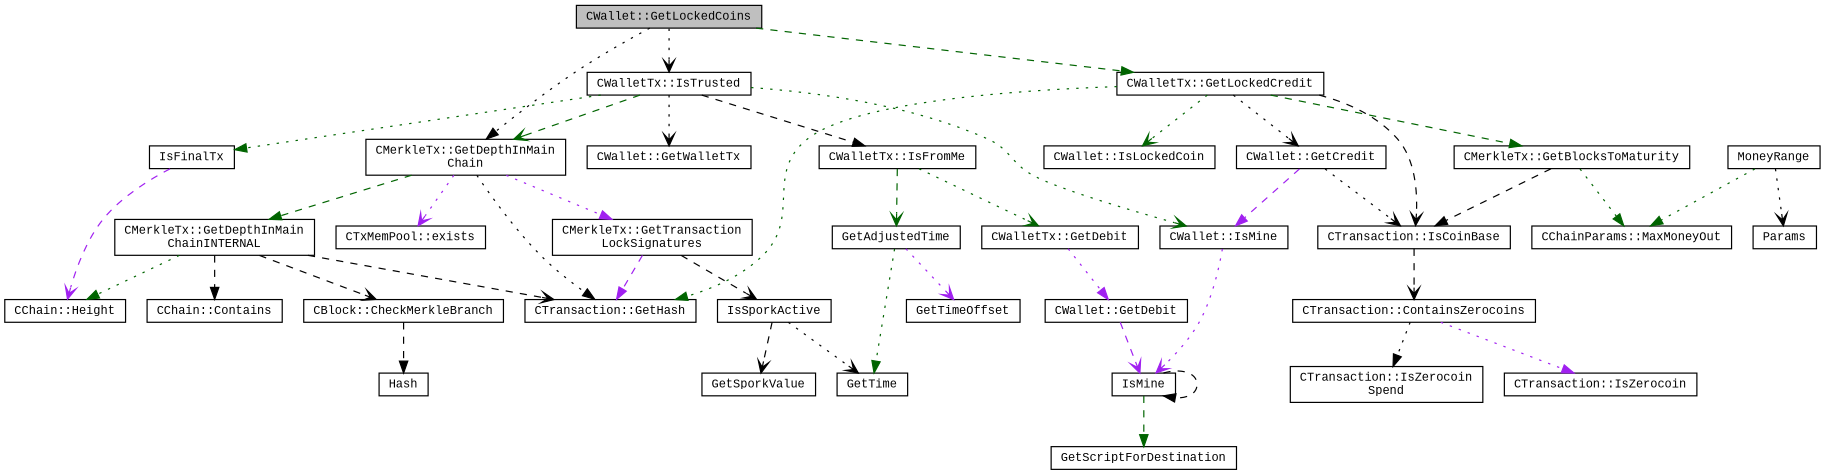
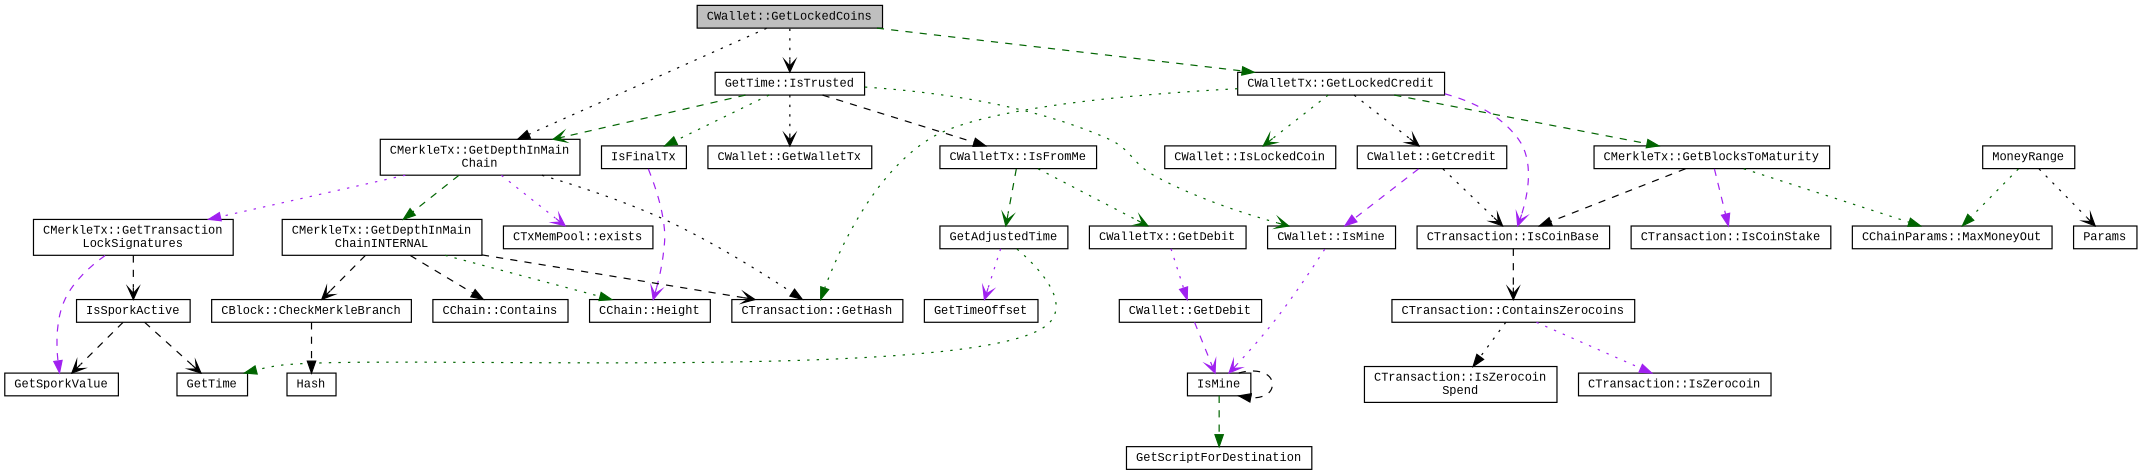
(669, 84) -> (790, 84)
(1393, 135) -> (1515, 135)
none -> (1731, 237)
(633, 272) -> (65, 301)
(818, 344) -> (168, 344)
